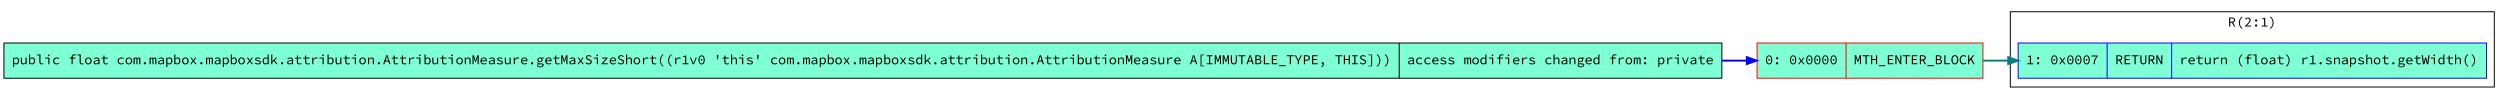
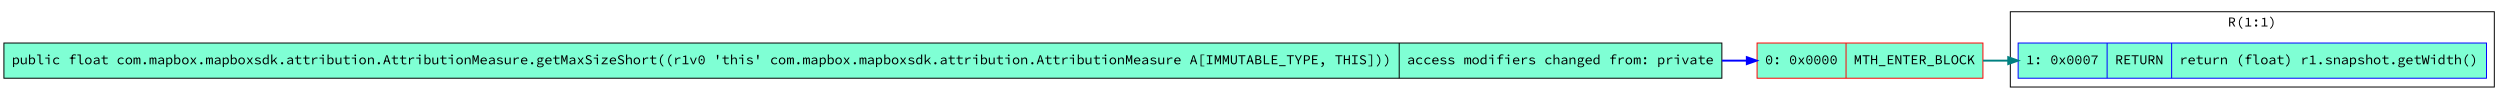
(2252, 23) -> (2252, 23)
